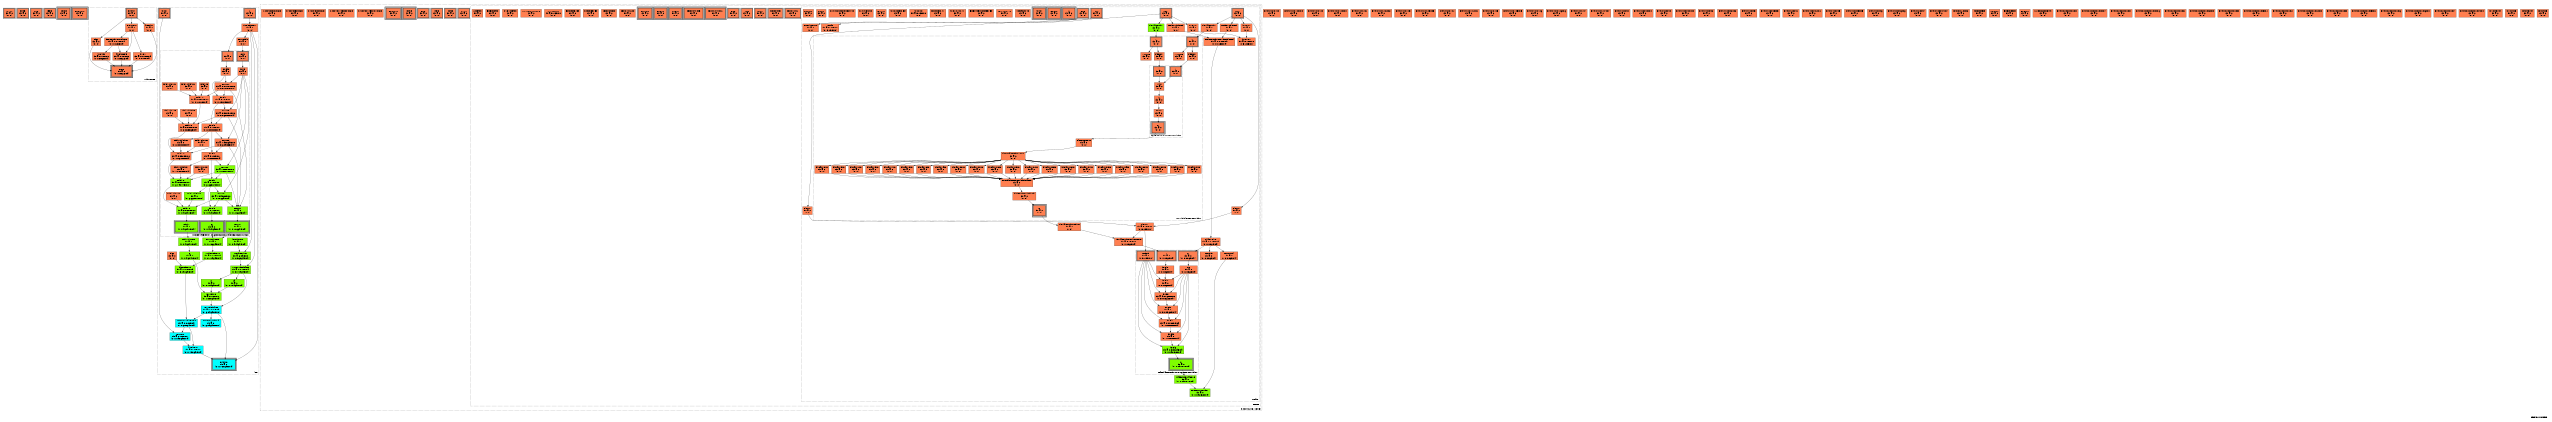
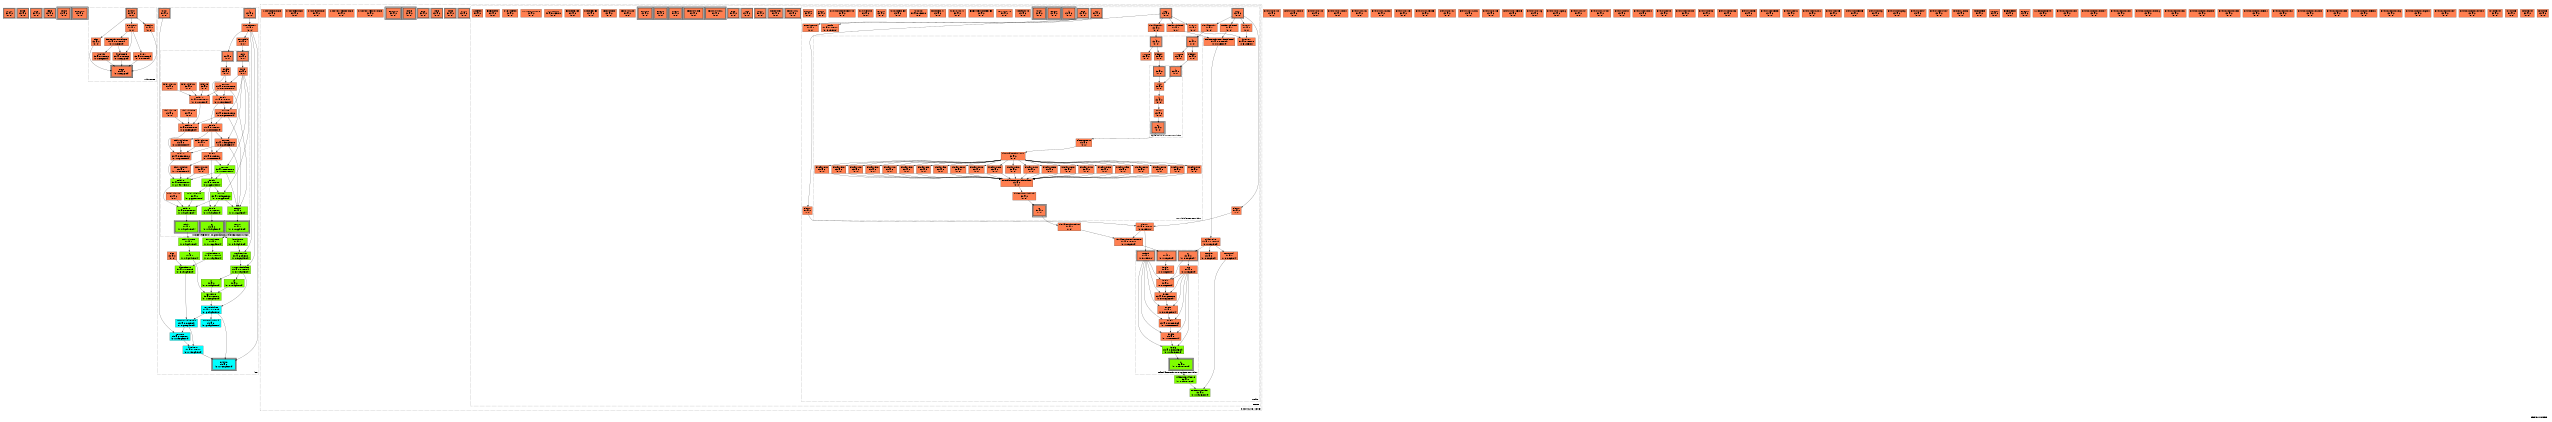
(1156, 28) -> (1156, 28)
(212, 234) -> (222, 235)
(1165, 276) -> (1177, 269)
